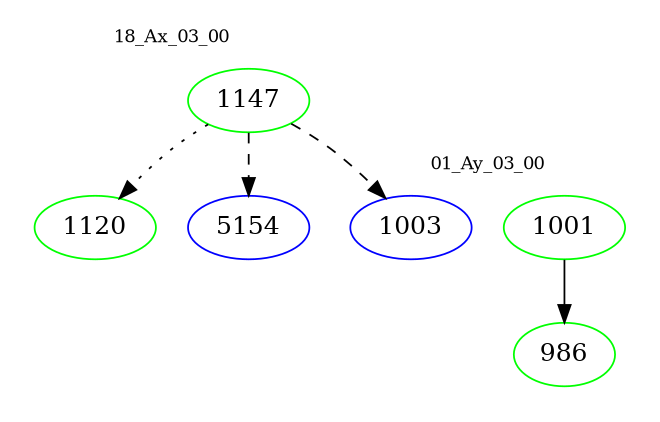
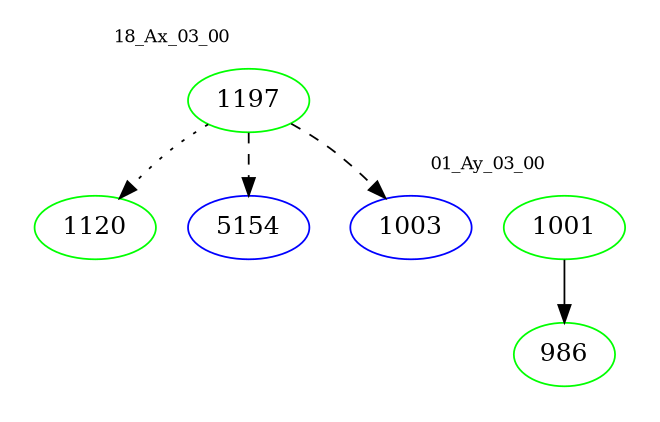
(249, 101) -> (249, 101)
